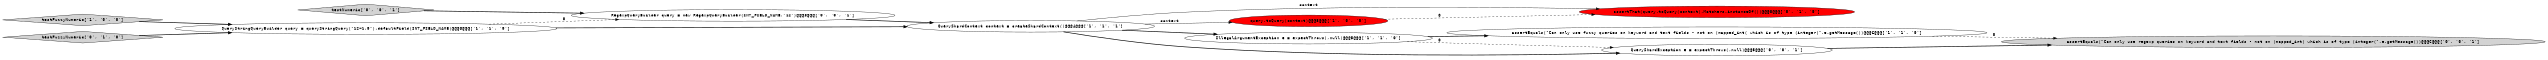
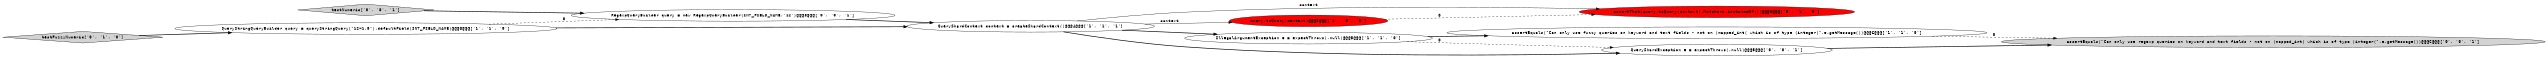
(83, 20) -> none
